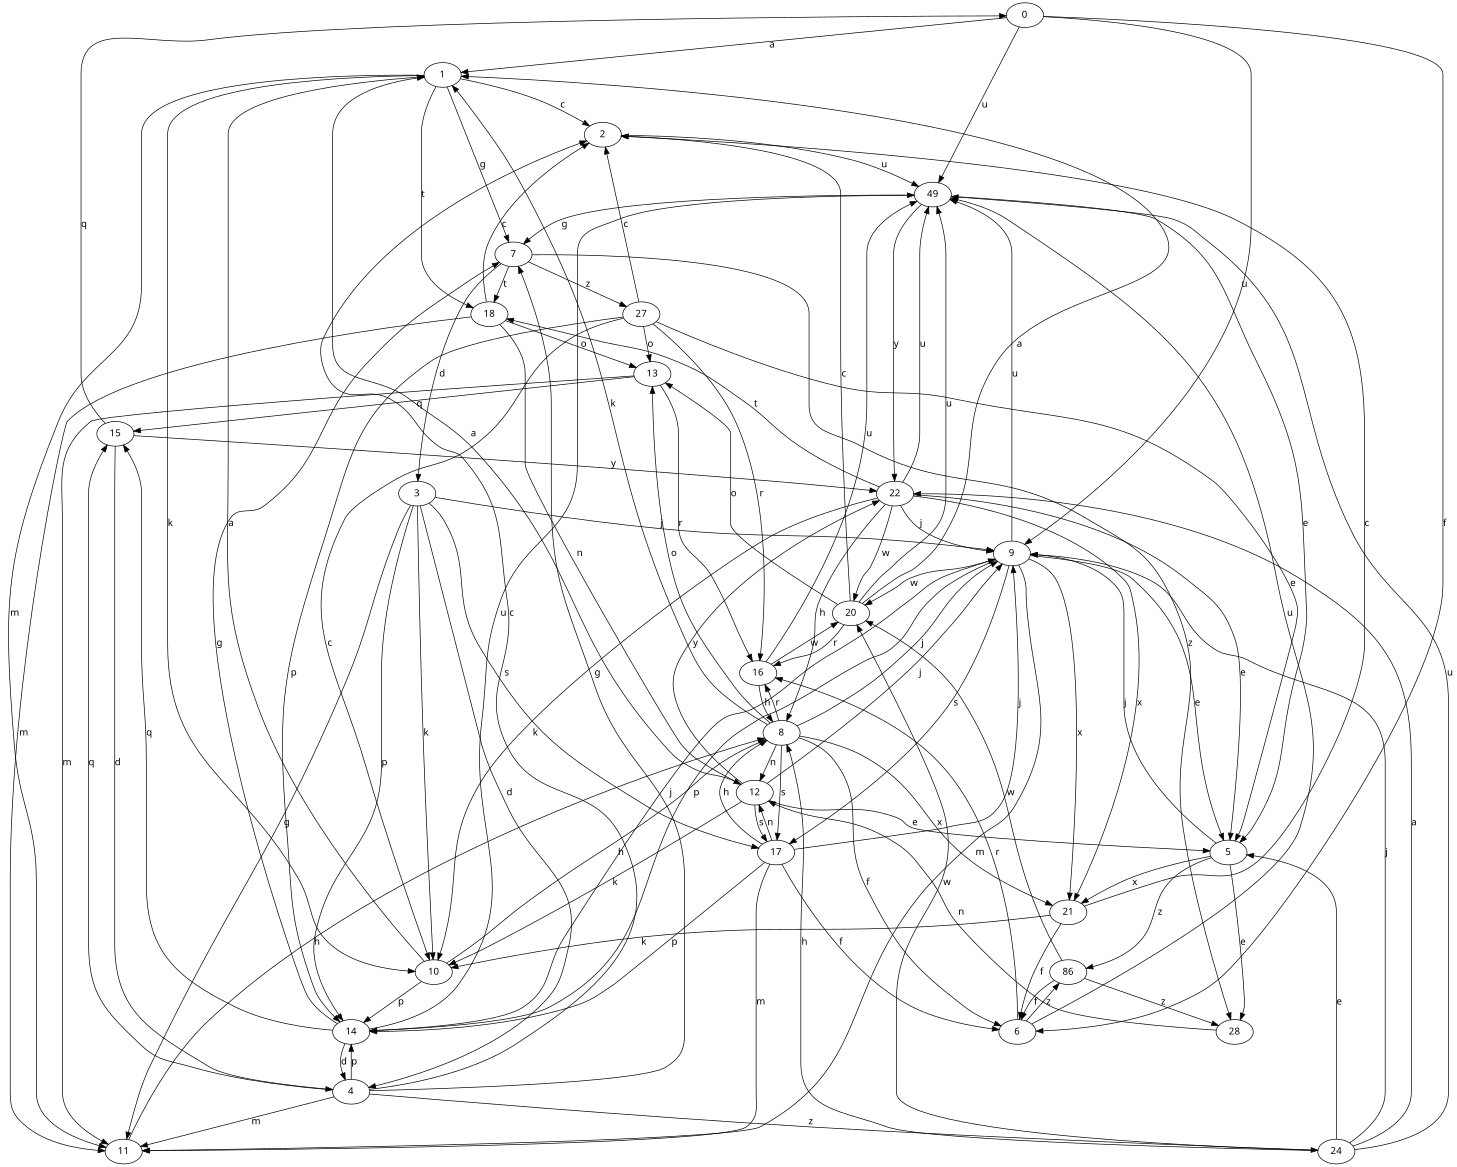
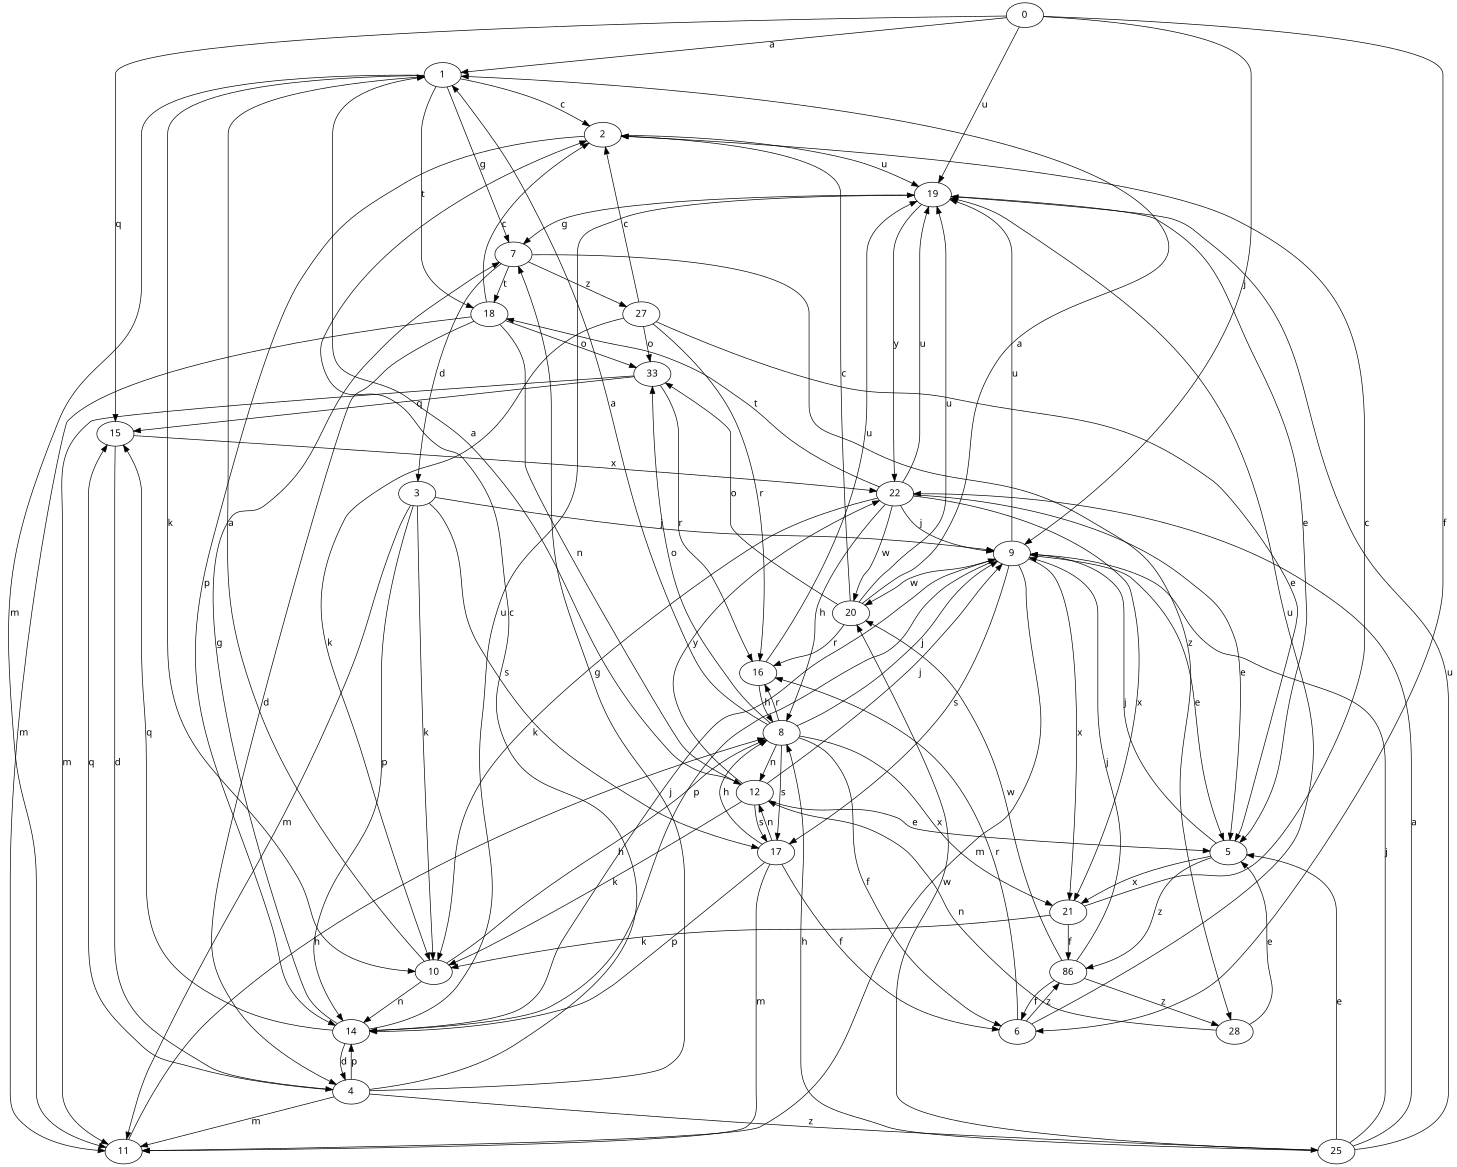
(351, 29) -> (389, 35)
(933, 195) -> (933, 195)
(1245, 284) -> (1245, 284)
(652, 374) -> (652, 374)
(613, 404) -> (613, 404)
(614, 464) -> (614, 464)
(312, 578) -> (217, 524)
(330, 643) -> (330, 643)
(802, 645) -> none
(1000, 806) -> (1102, 749)
(287, 823) -> (287, 823)
(533, 848) -> (265, 690)
(1239, 939) -> (1267, 948)
(1037, 966) -> (1068, 939)
(401, 1002) -> (401, 1002)
(1336, 1152) -> (1336, 1152)
